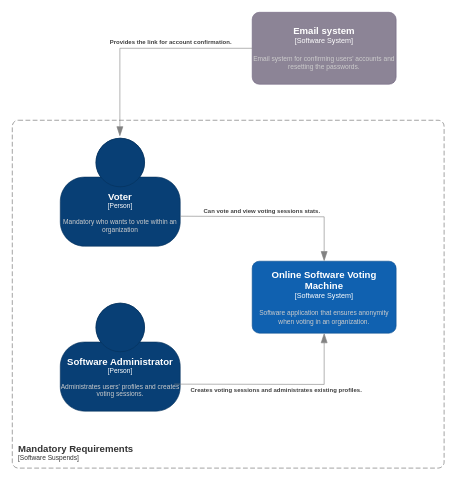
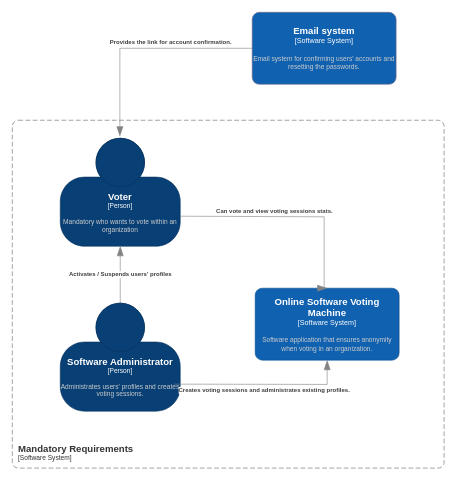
(324, 48) -> (324, 48)
none -> (120, 274)
(324, 297) -> (327, 324)
(57, 454) -> (57, 454)
